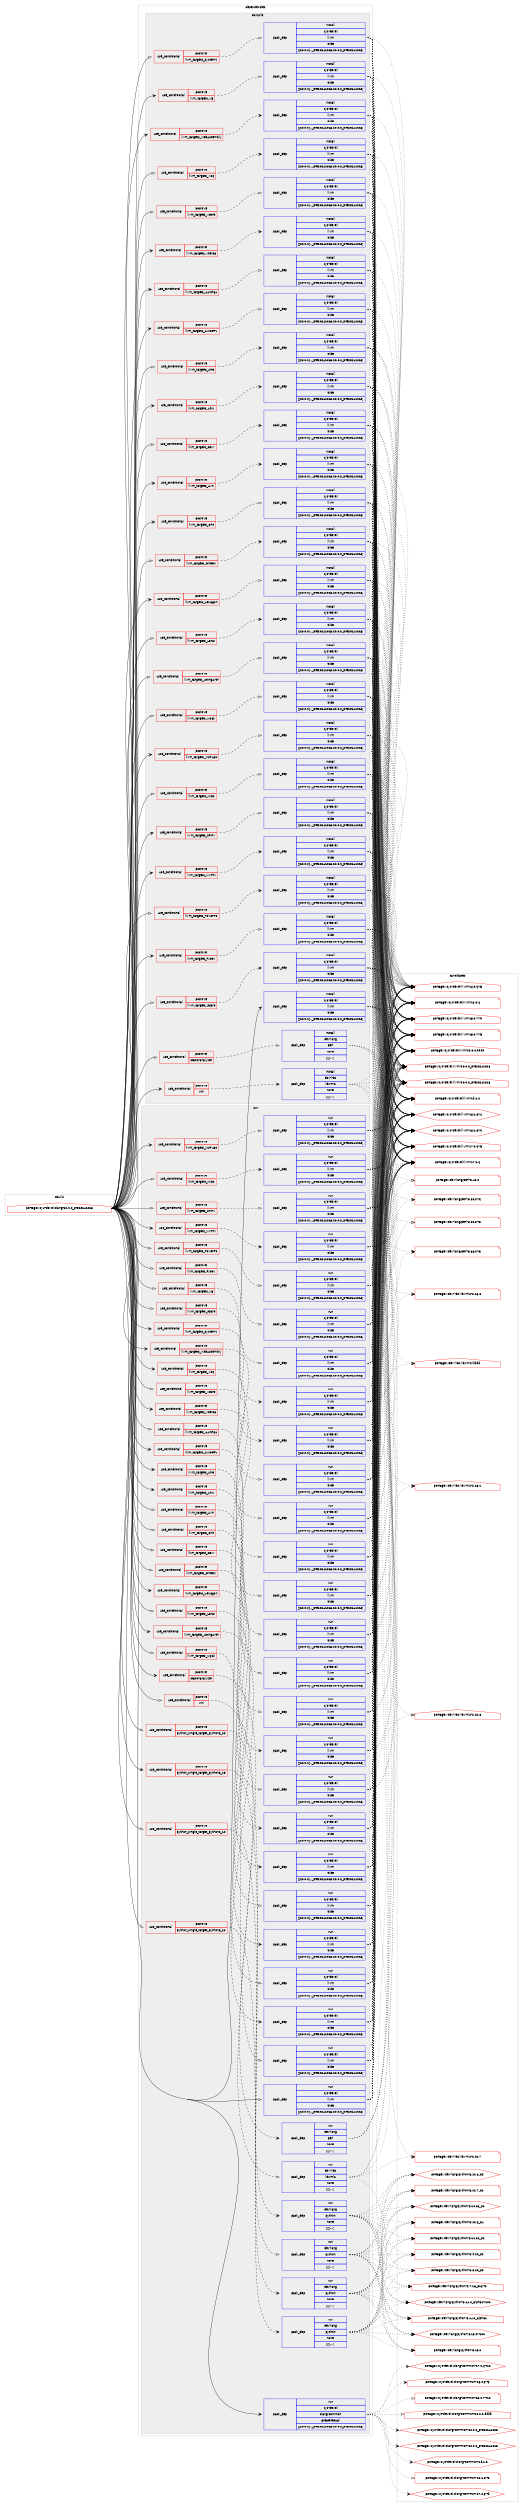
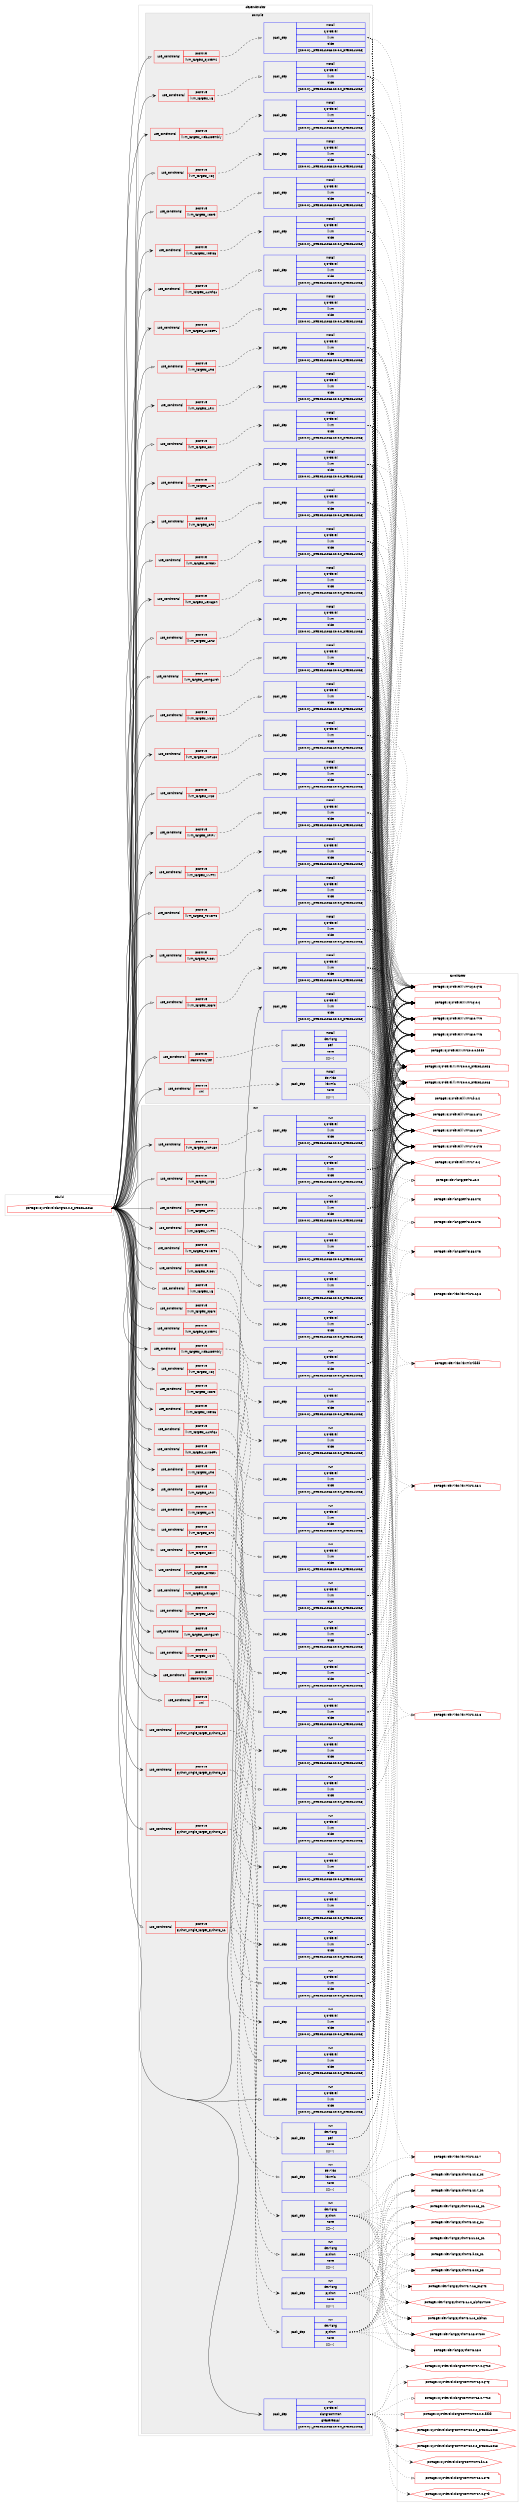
(458, 1163) -> (458, 1163)
(458, 2223) -> (458, 2223)
